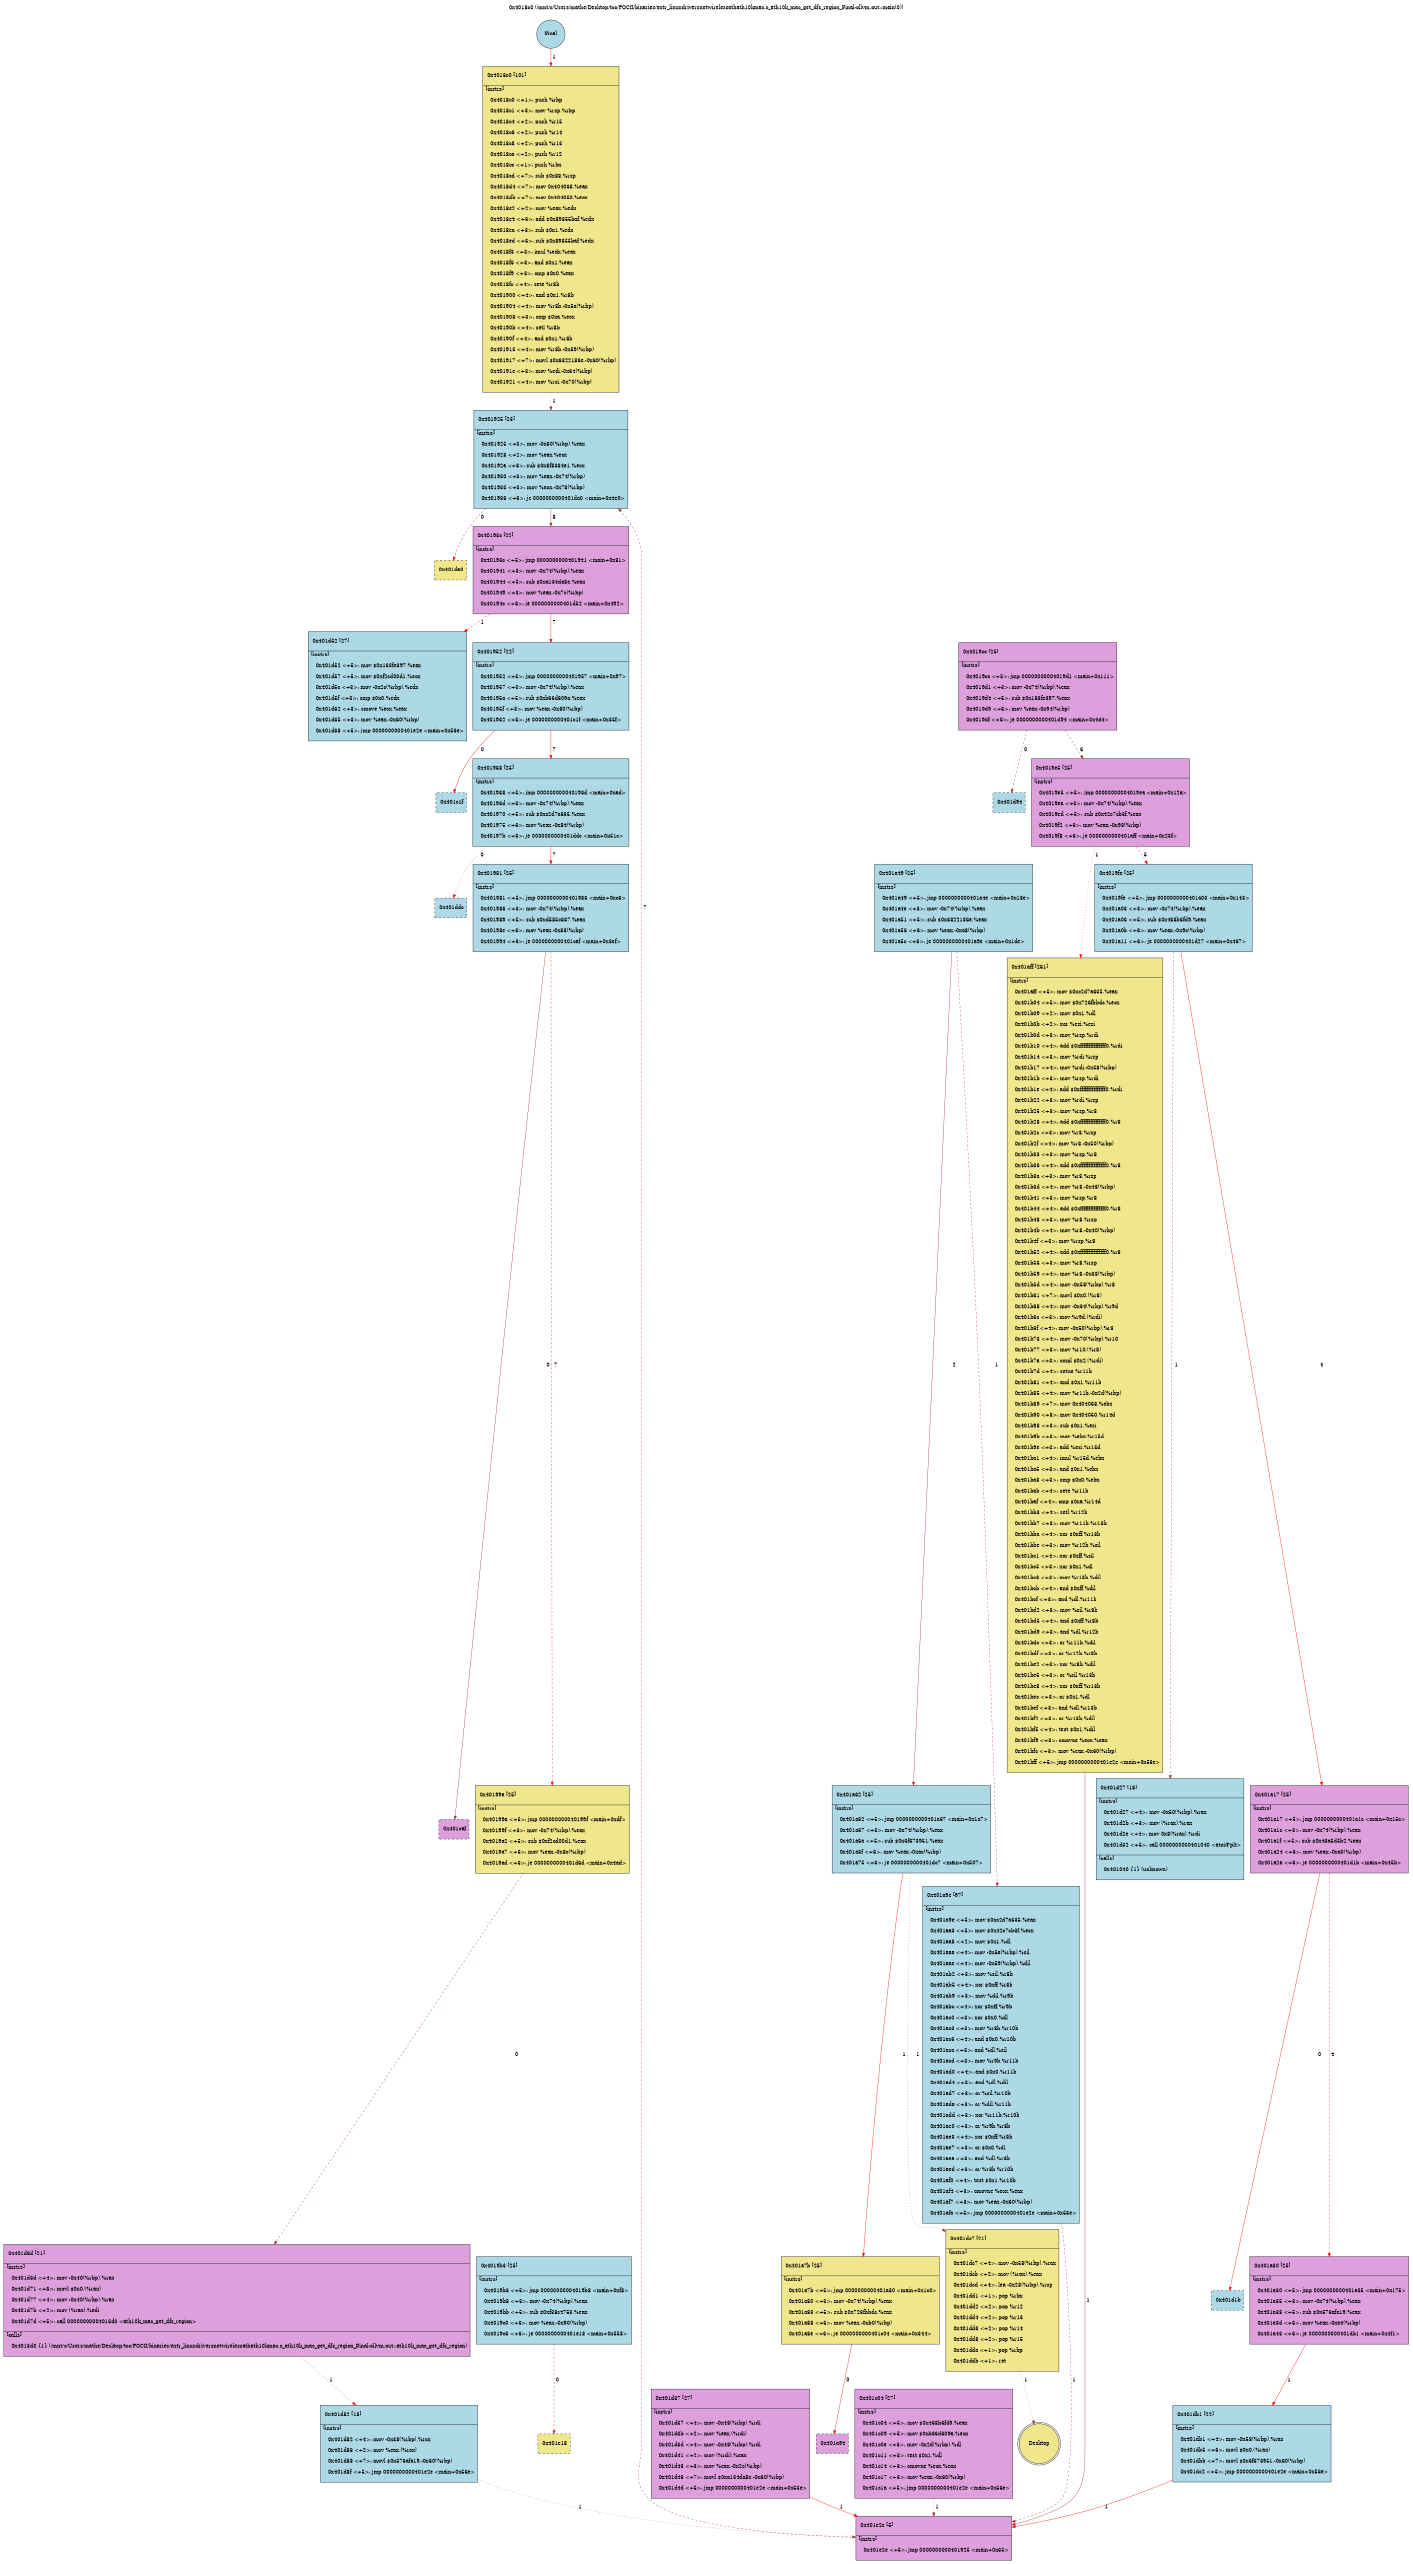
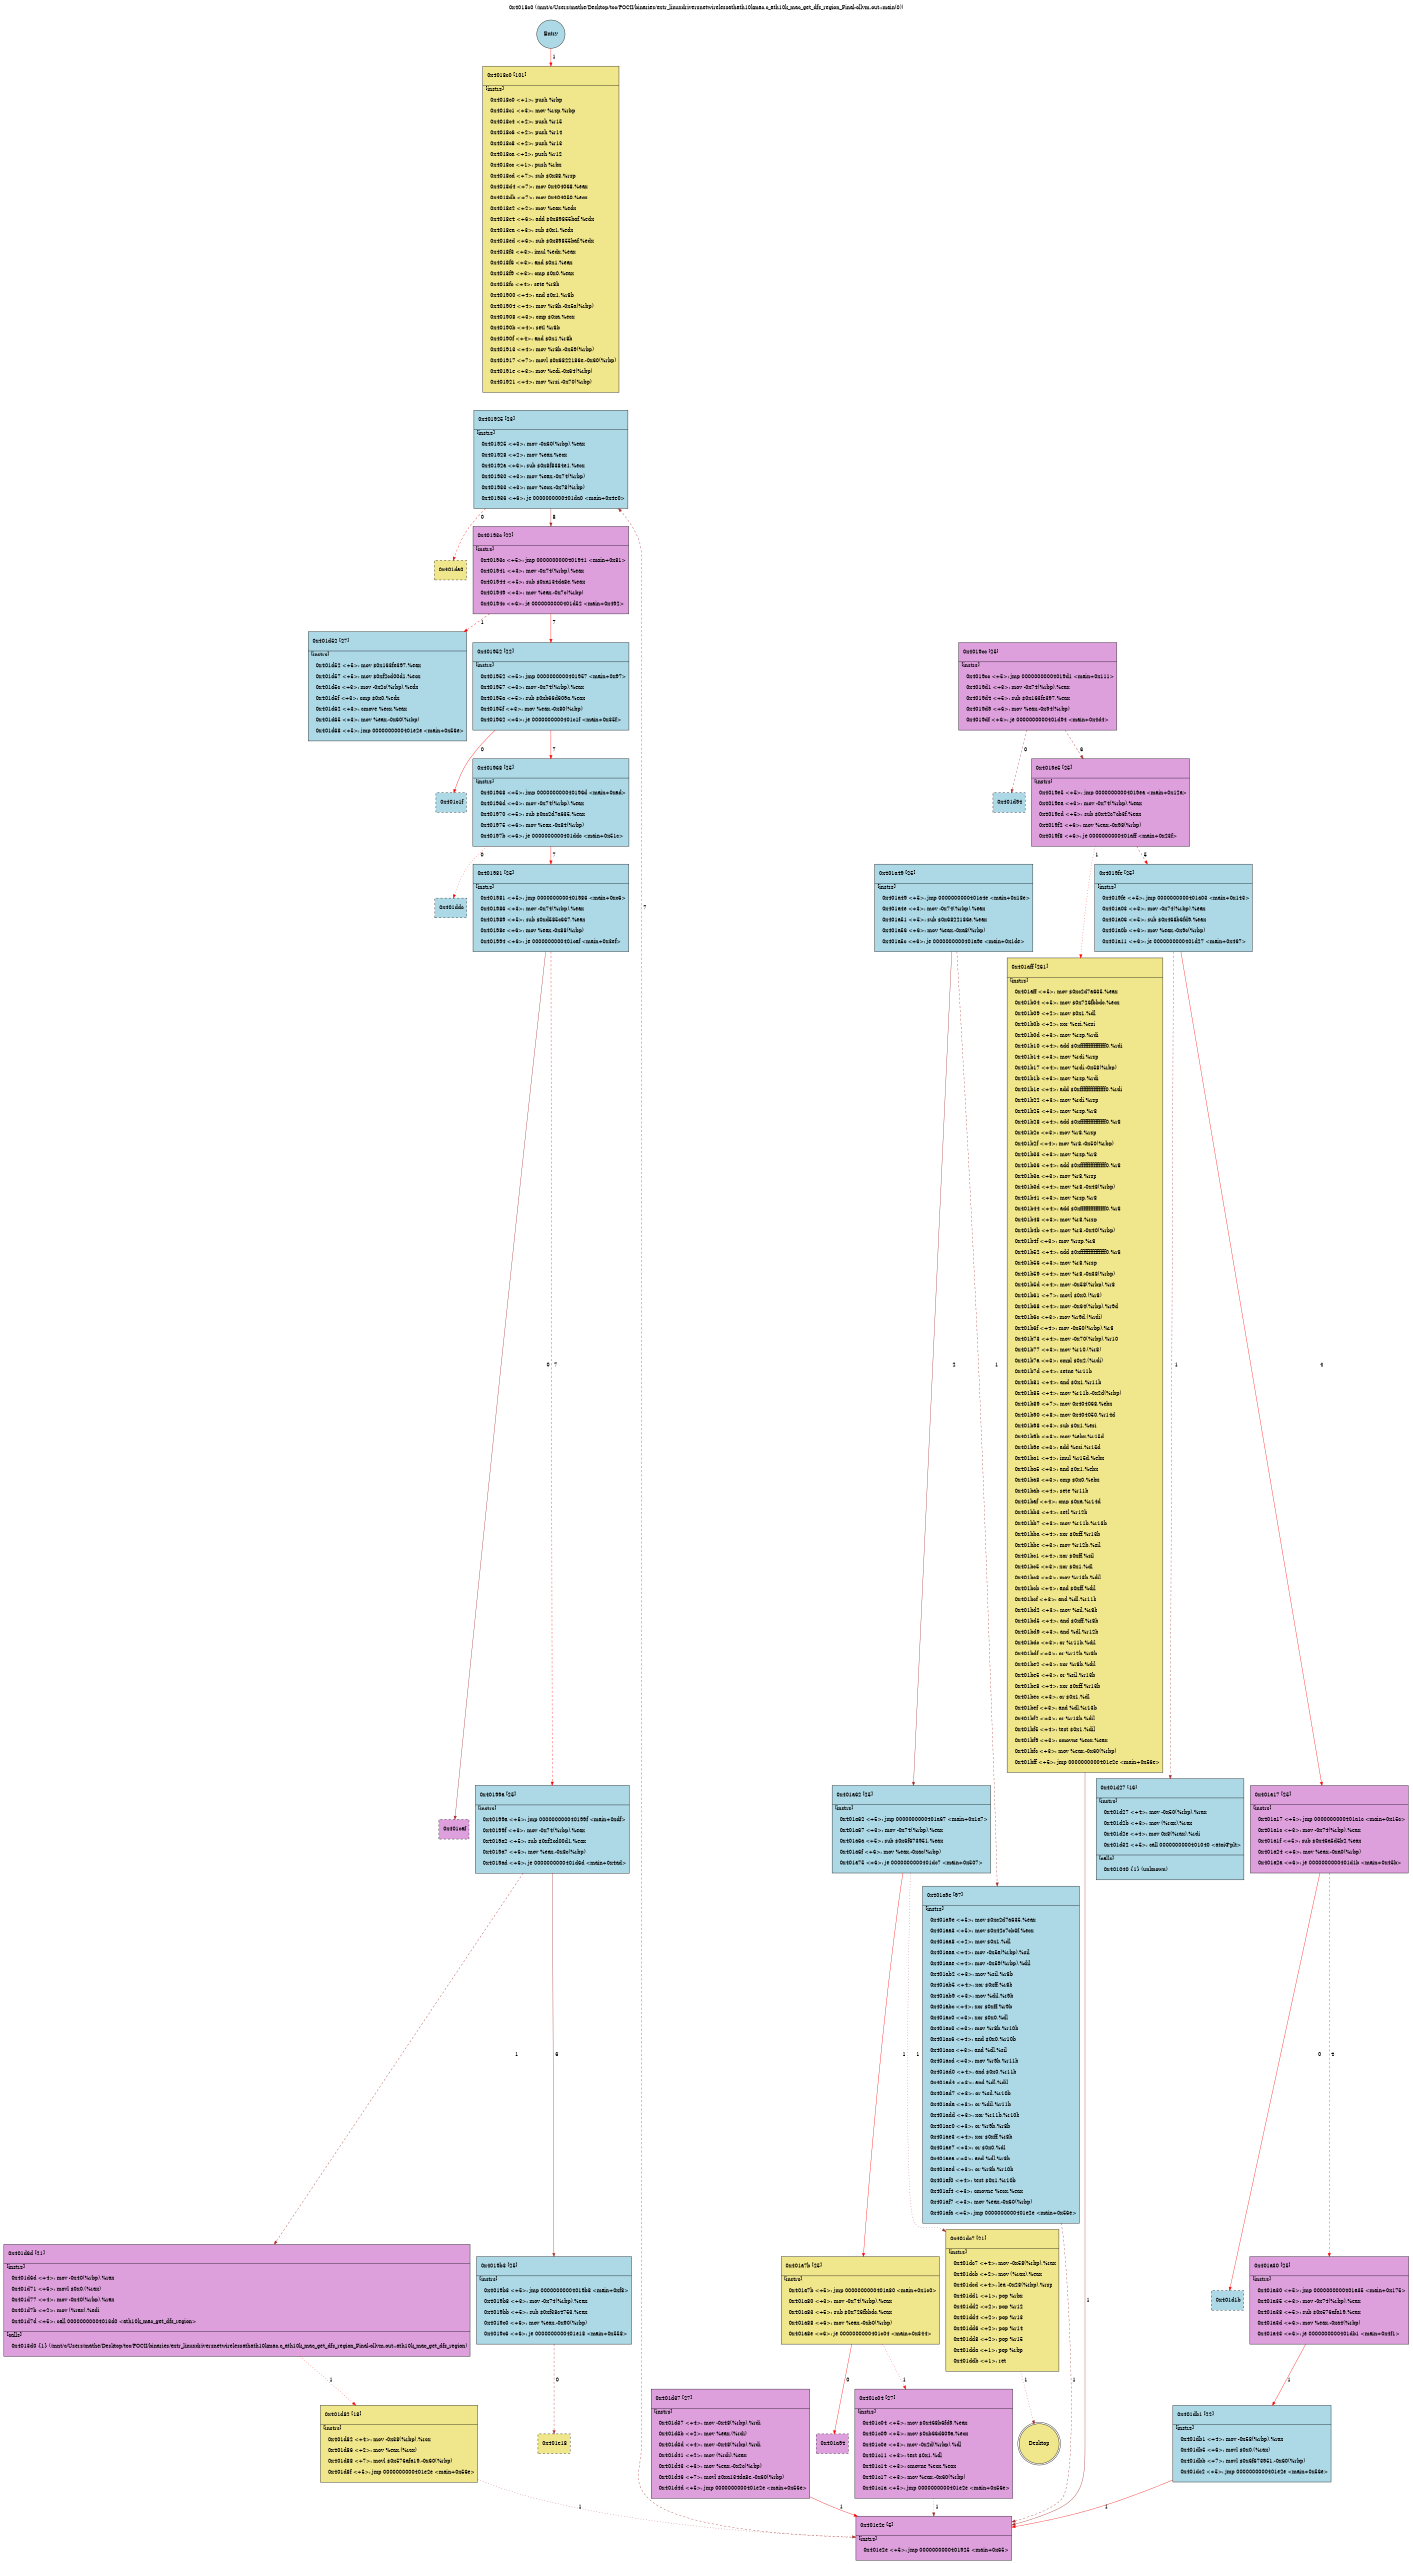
(551, 34) -> (551, 34)
(551, 400) -> none
(552, 1829) -> (552, 1829)
(516, 2055) -> (516, 2055)
none -> (553, 2063)
none -> (893, 2365)
(399, 2444) -> (399, 2444)
